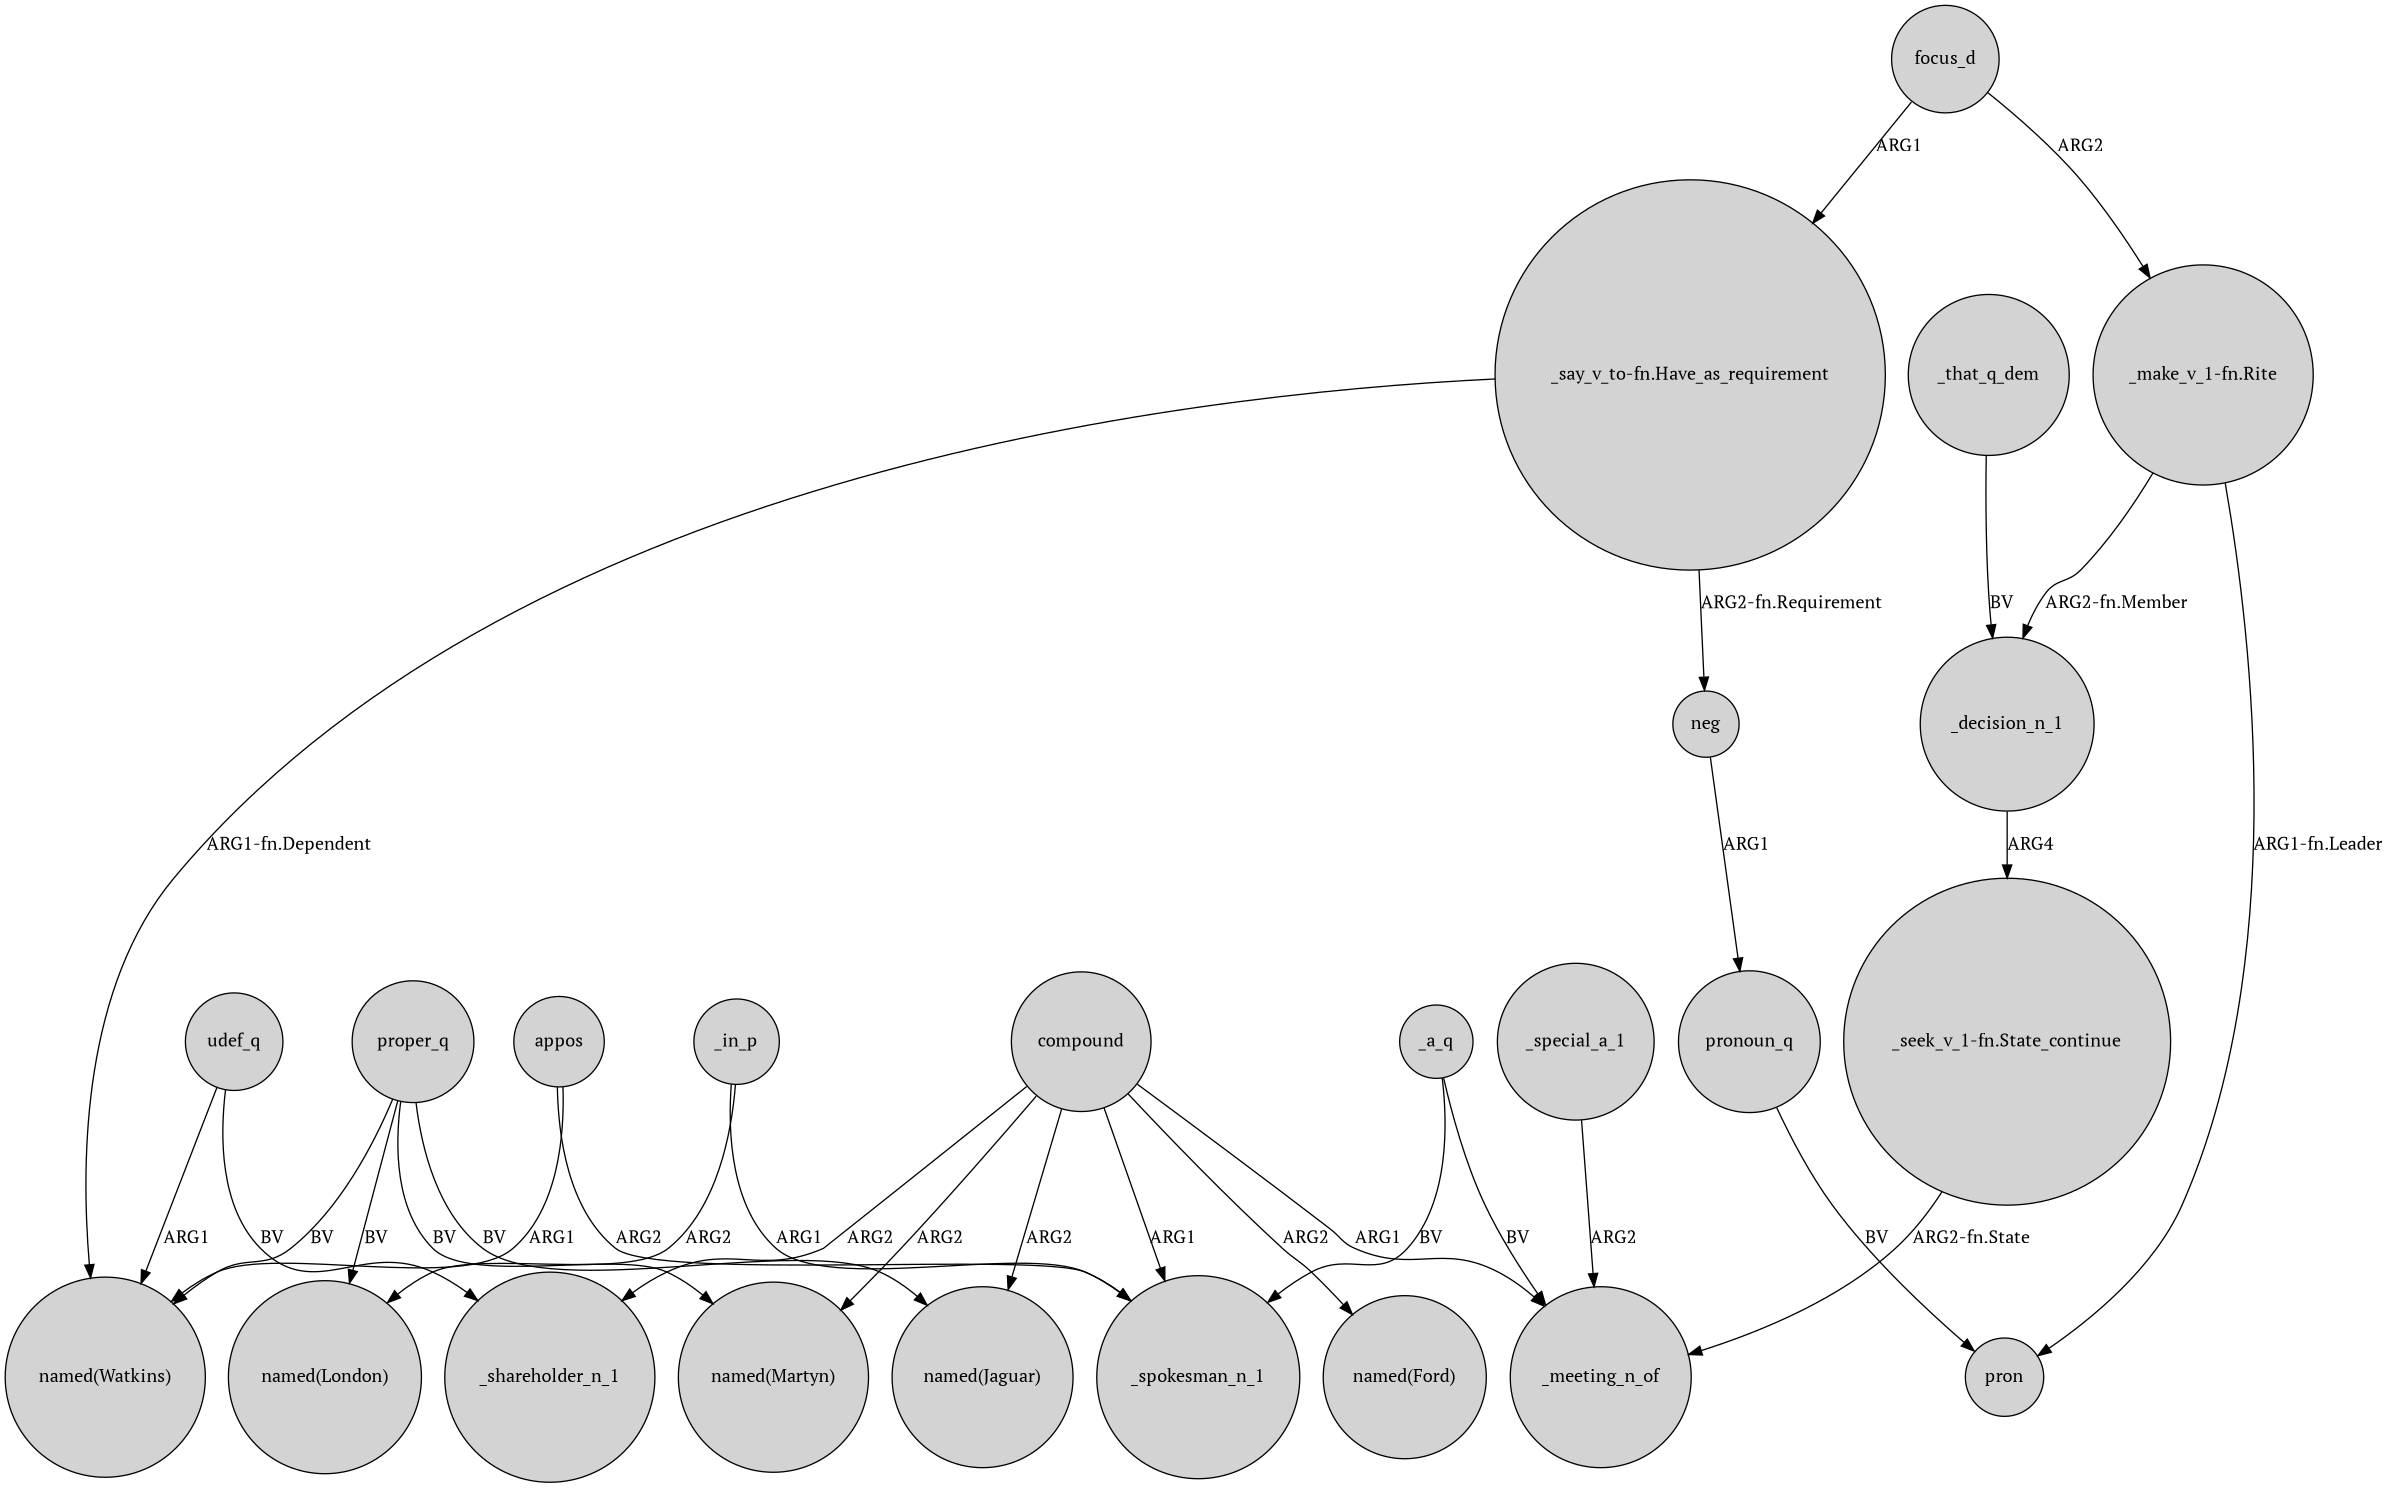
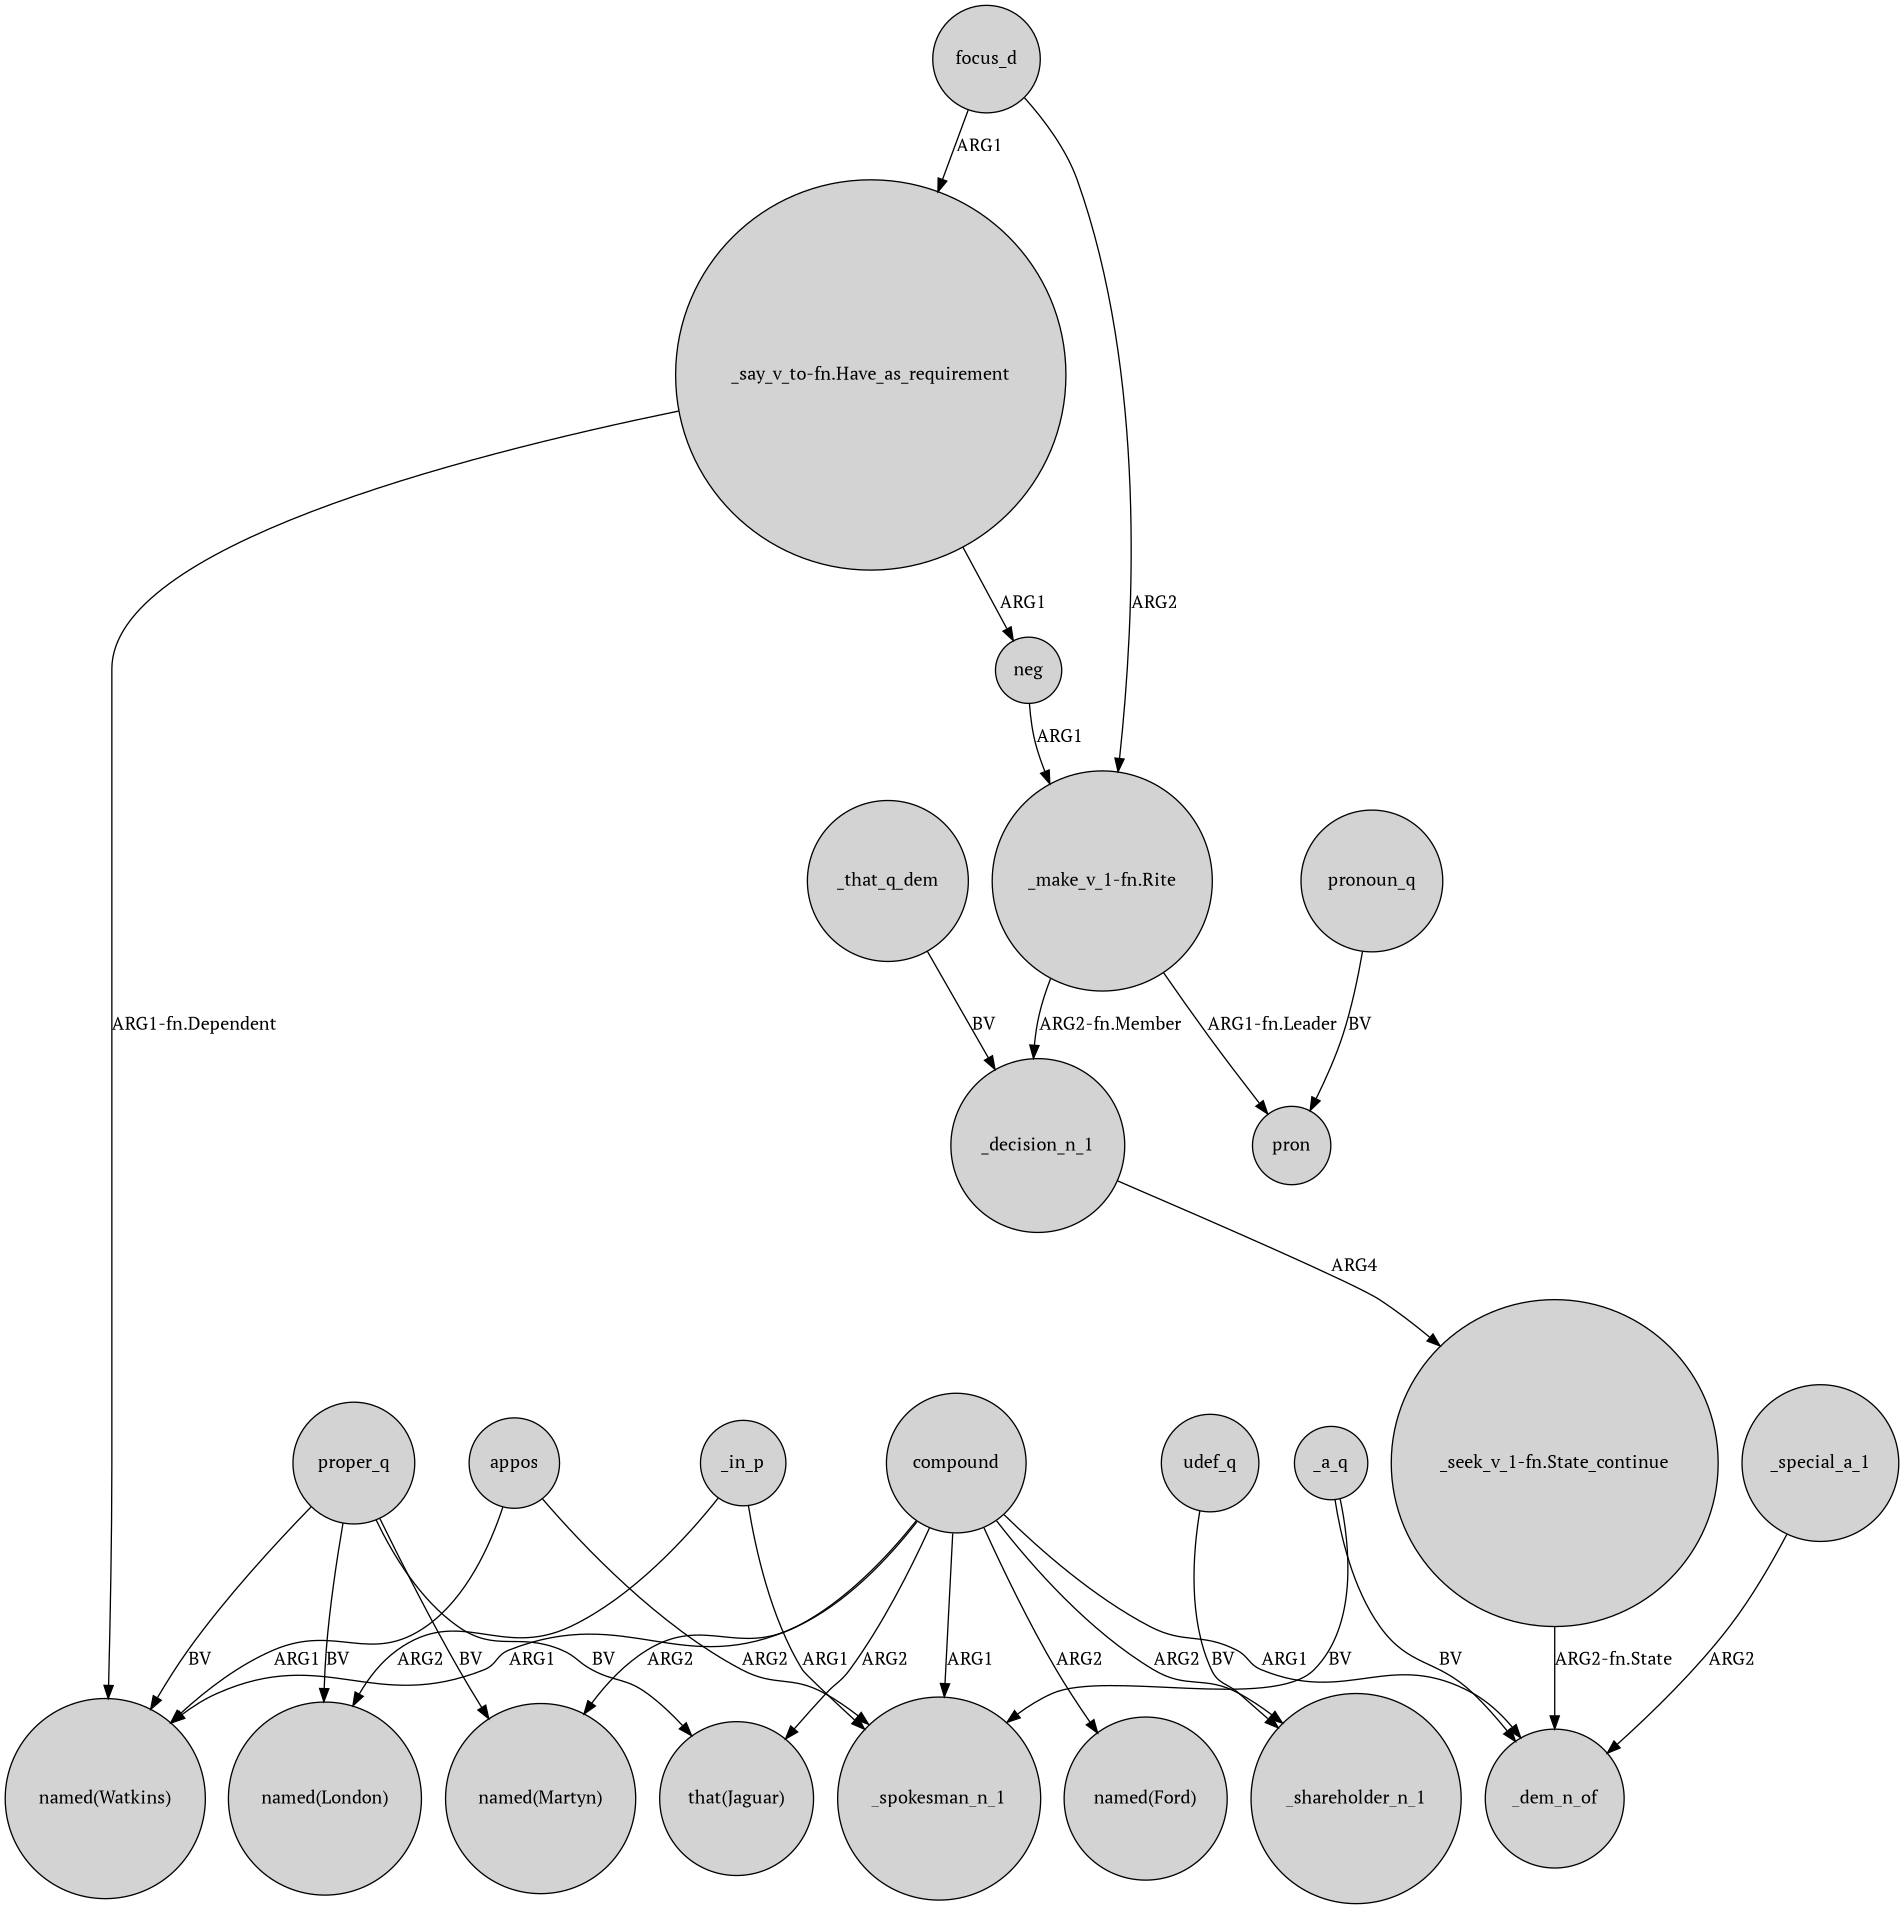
(1792, 603) -> (1023, 603)
(1724, 858) -> (1034, 738)
(181, 1179) -> (582, 1635)
(983, 1377) -> (737, 1799)
(1601, 1377) -> (1555, 1799)
